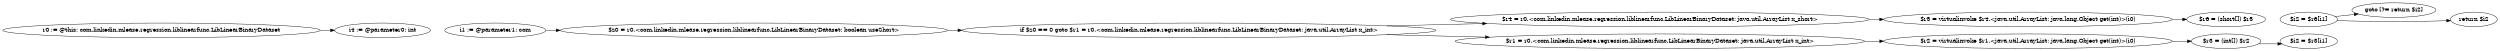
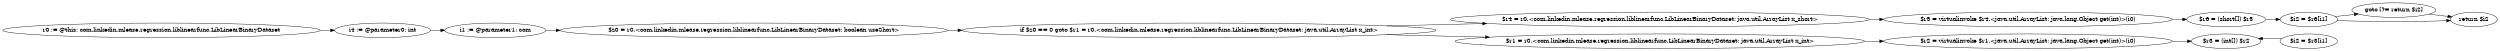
none -> (2438, 15)
none -> (2271, 19)
none -> (436, 30)
(2268, 44) -> (2272, 39)
